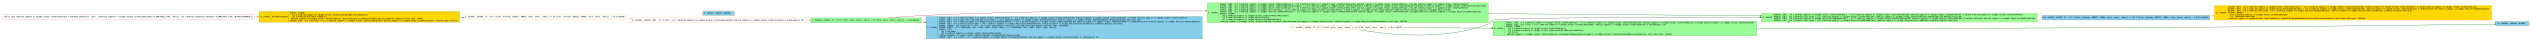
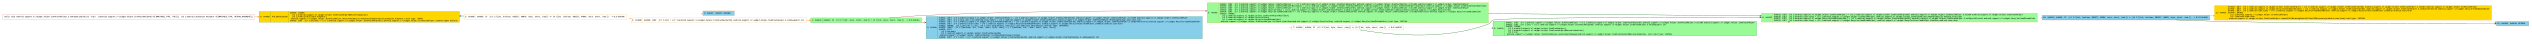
(461, 18) -> (462, 16)
(808, 20) -> (808, 20)
(1448, 28) -> (1448, 28)
(2126, 28) -> (2335, 23)
